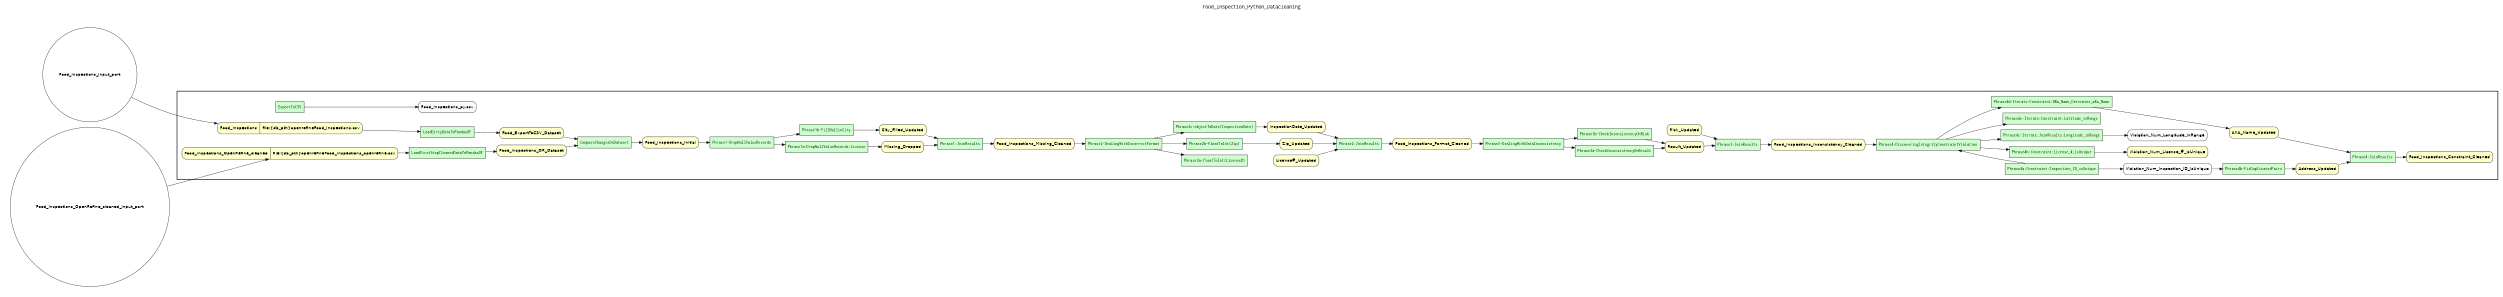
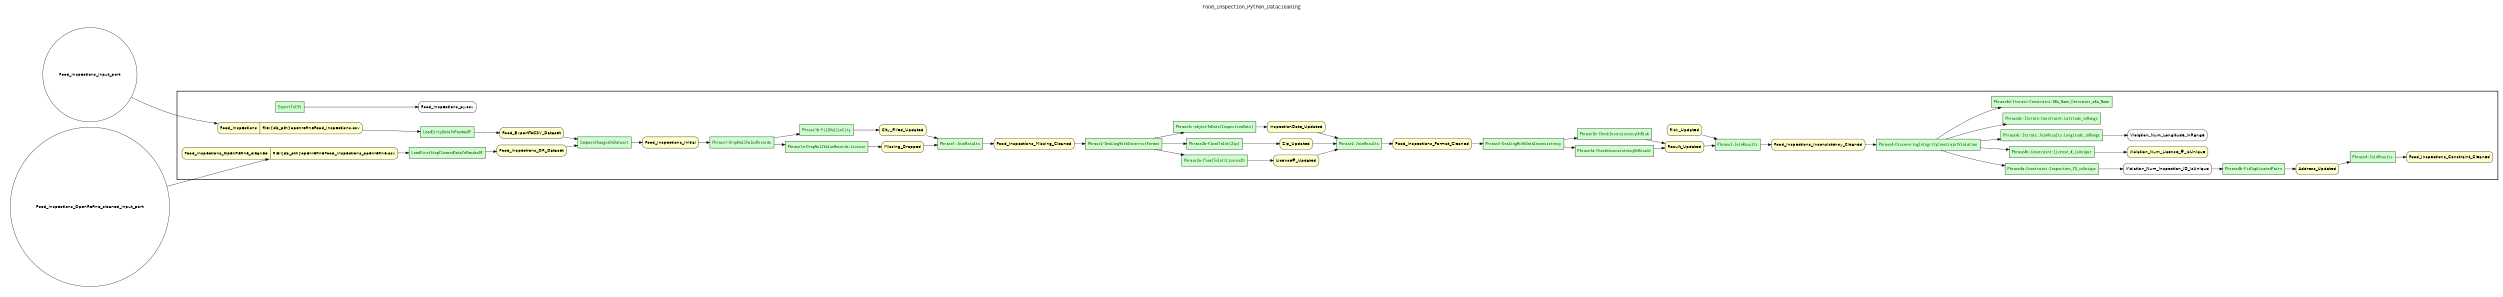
(2254, 133) -> none
(1993, 158) -> (1971, 159)
none -> (1259, 161)
